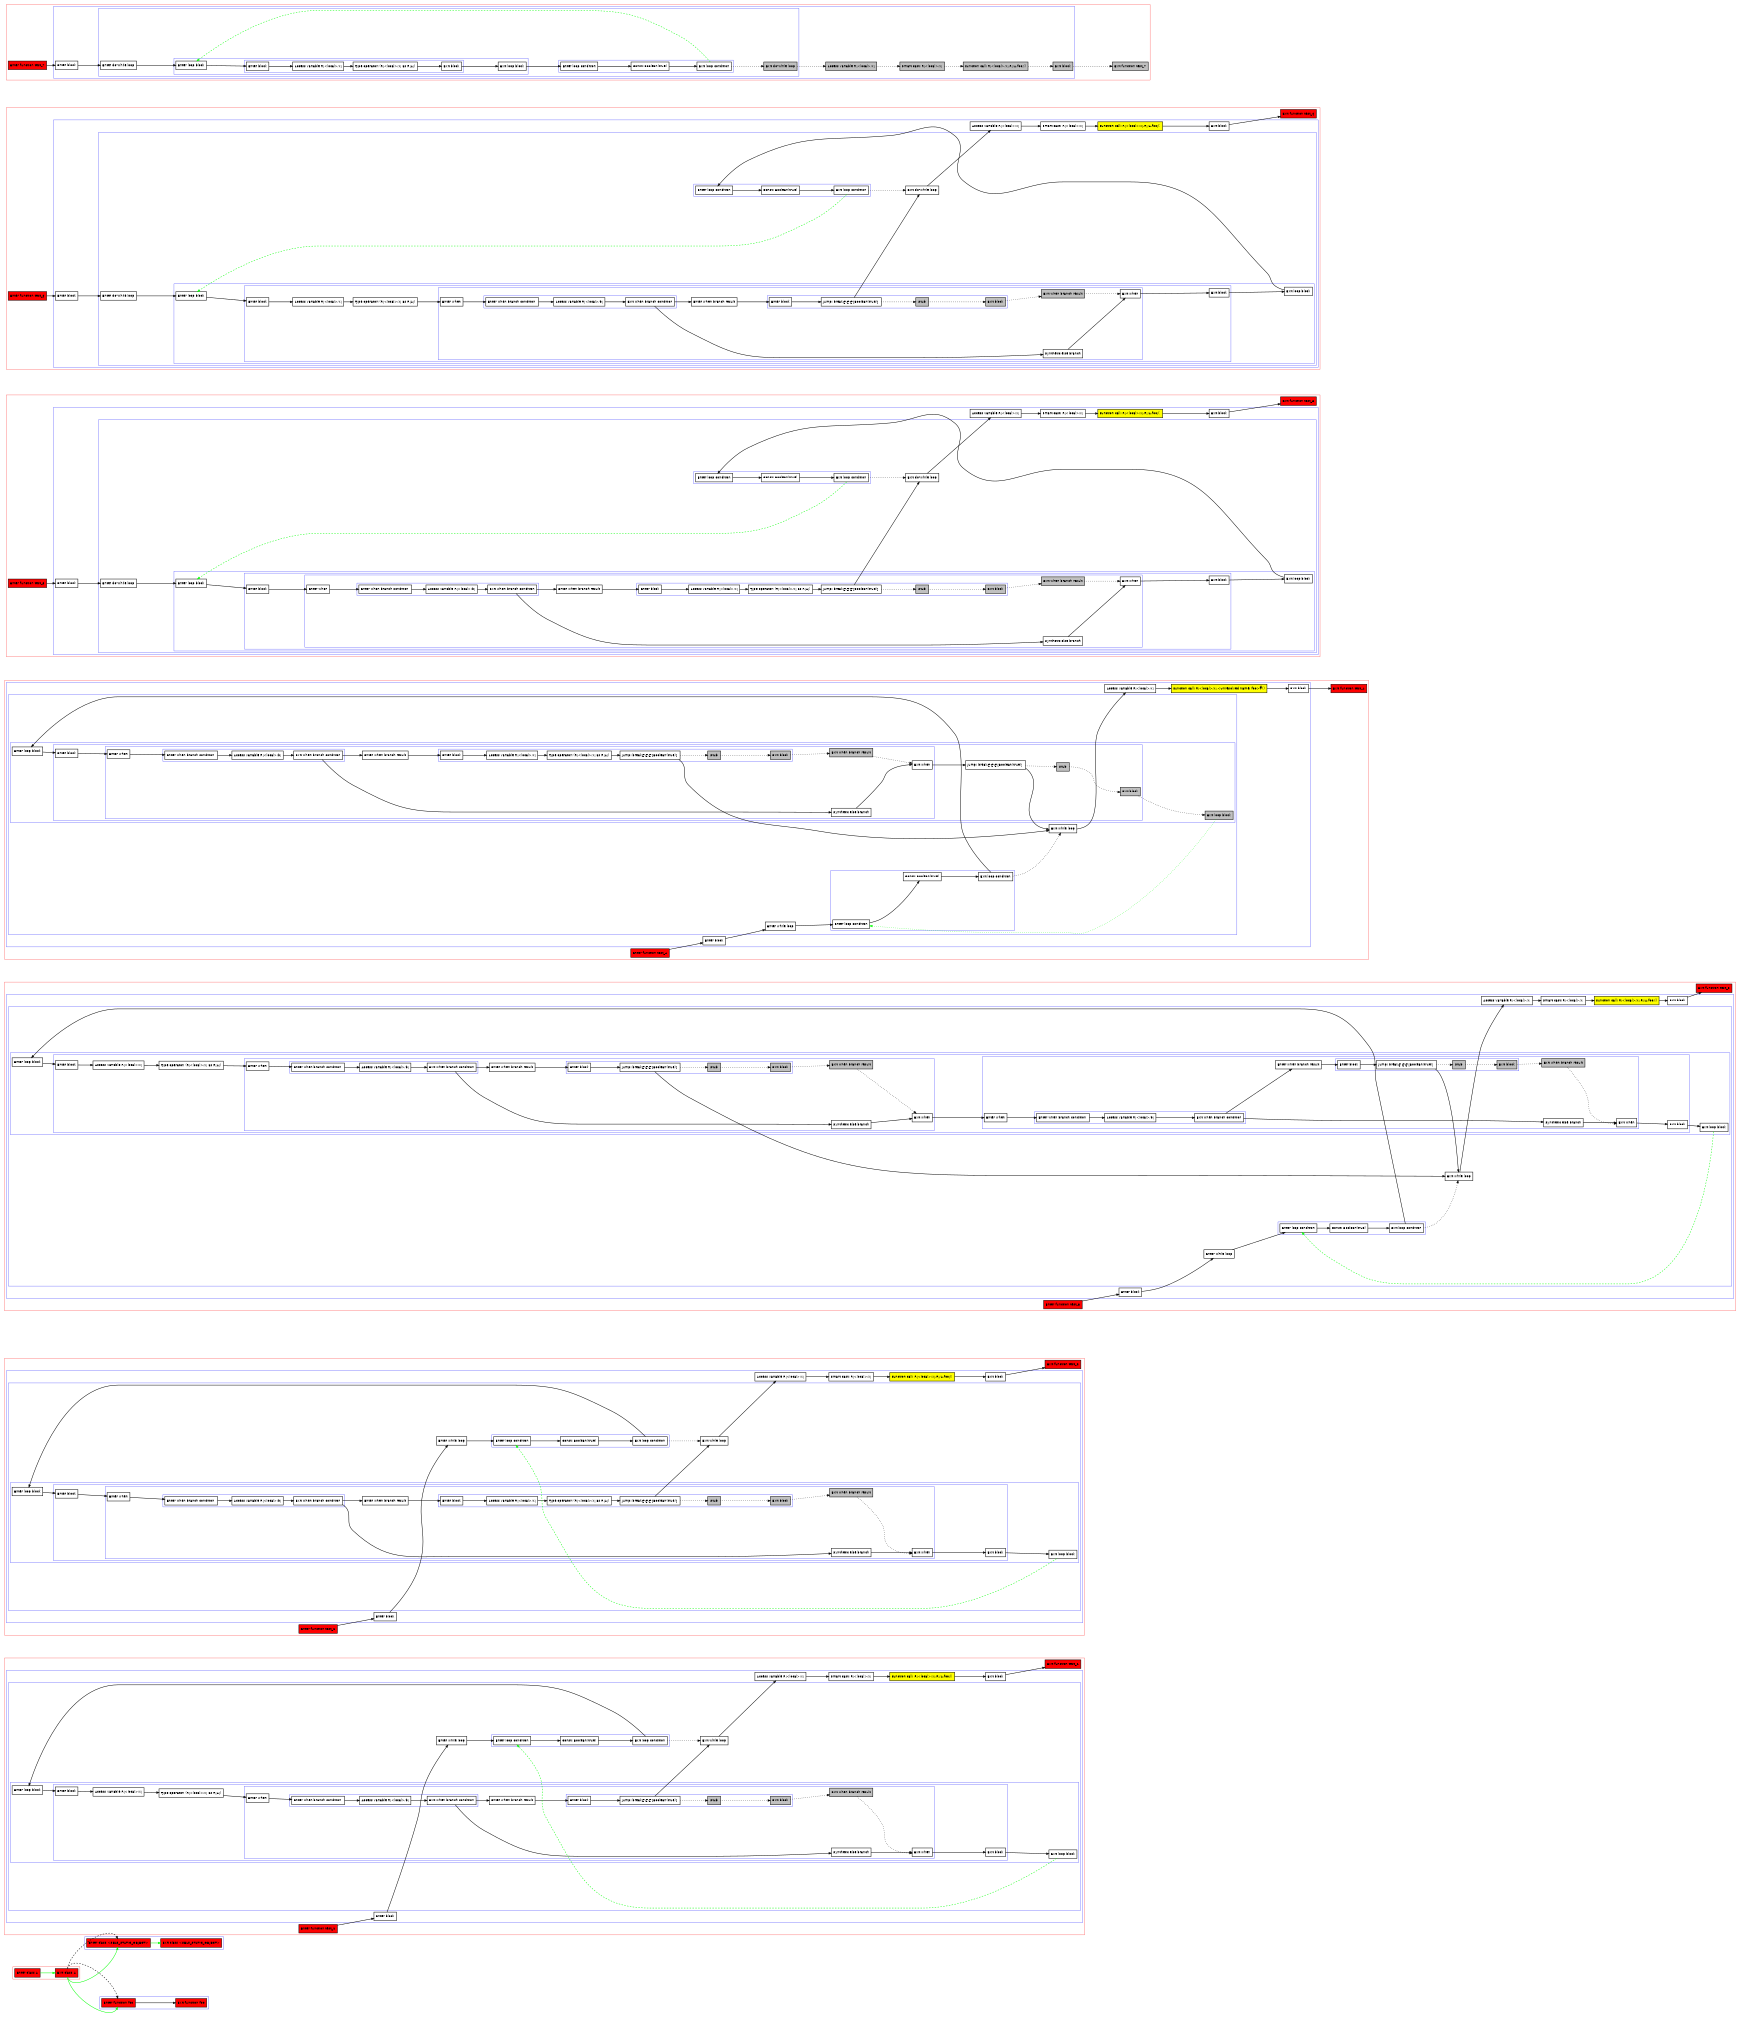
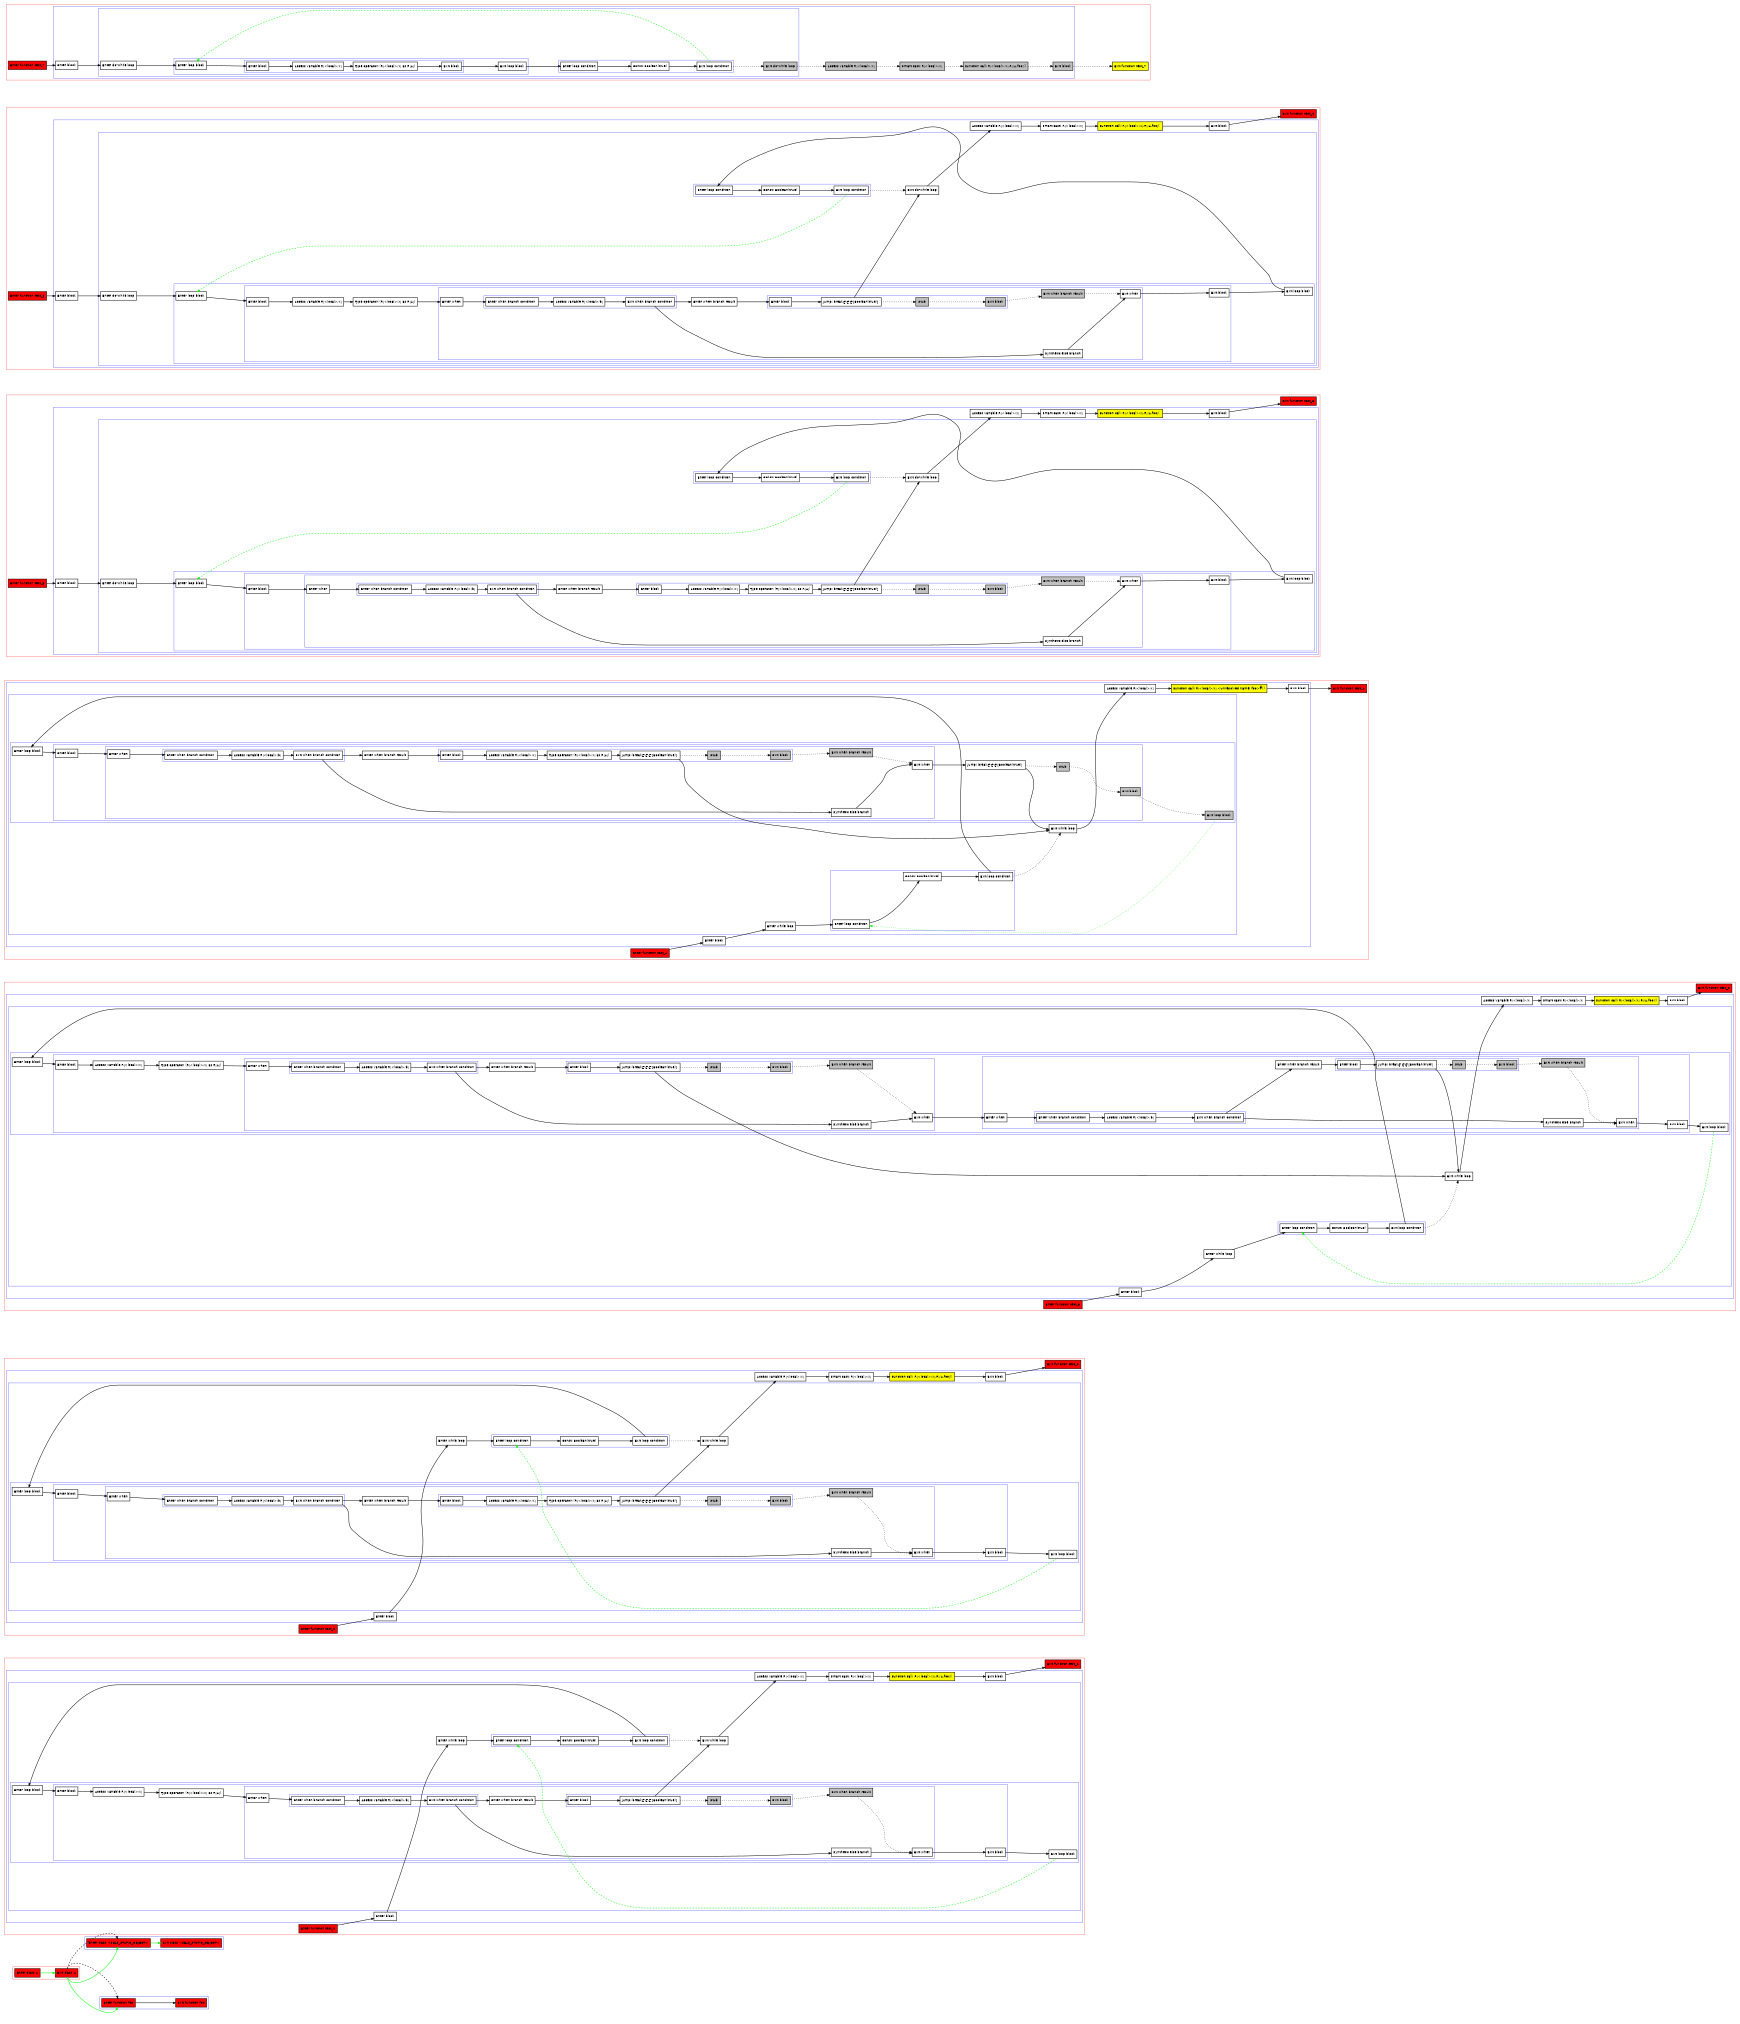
(1130, 66) -> (1130, 66)
